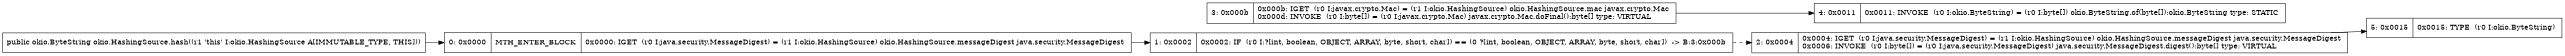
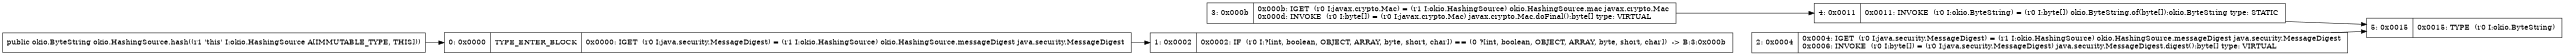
none -> (2323, 23)
(536, 42) -> (536, 42)
(1740, 43) -> none
